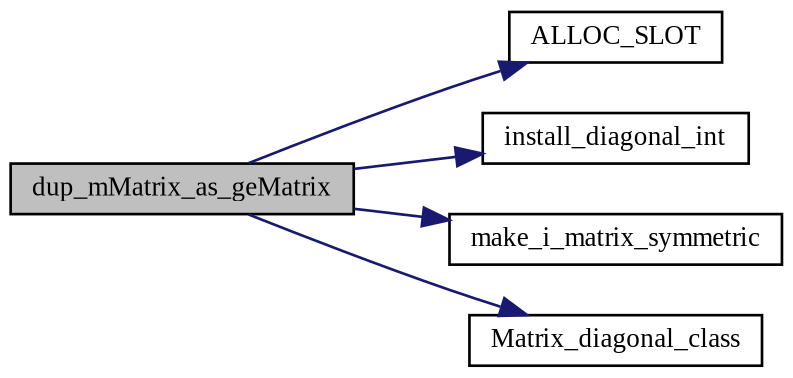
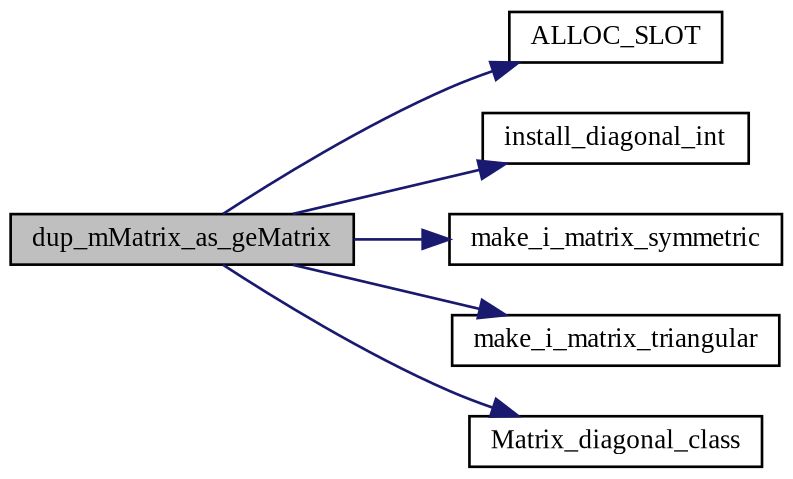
none -> (616, 340)
